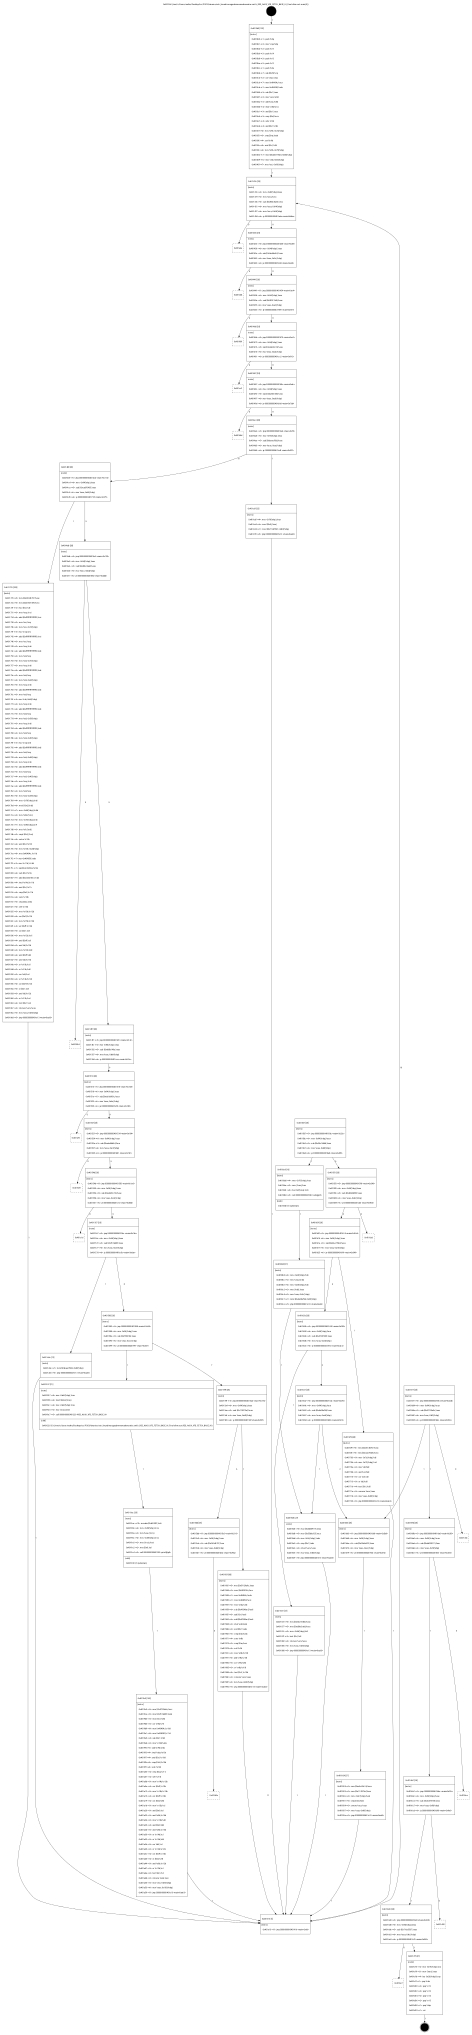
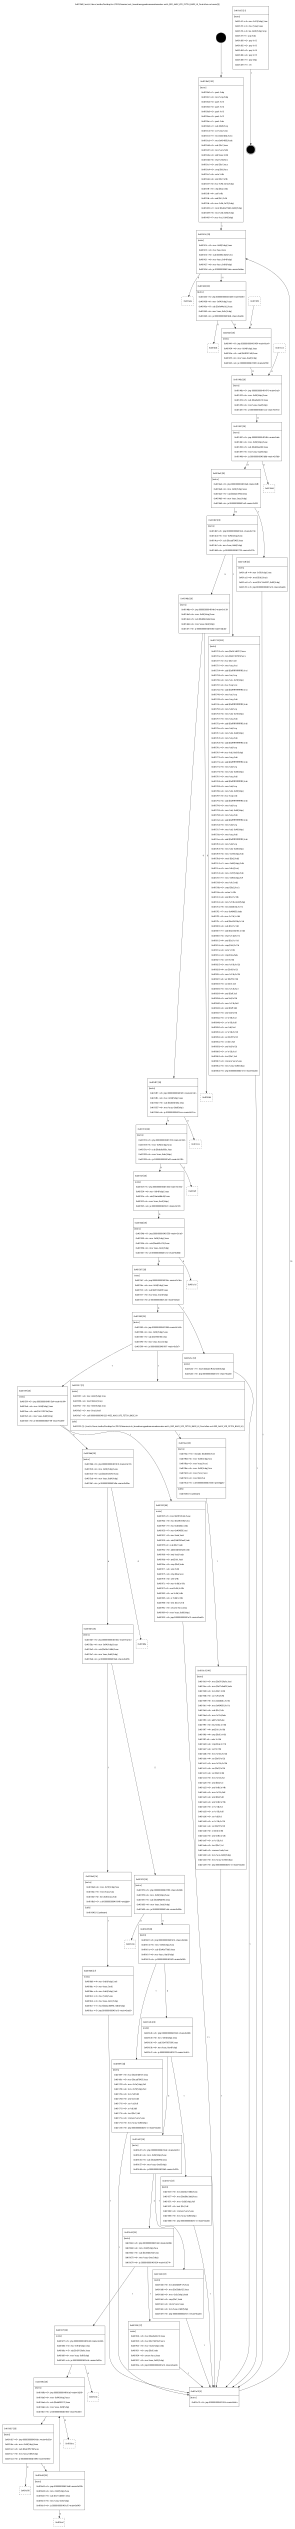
(244, 324) -> (252, 316)
(244, 371) -> (274, 363)
none -> (196, 1144)
(77, 1188) -> none
(280, 1411) -> (109, 2231)
(410, 1473) -> (114, 2296)
none -> (108, 1555)
(413, 1947) -> (59, 2445)
